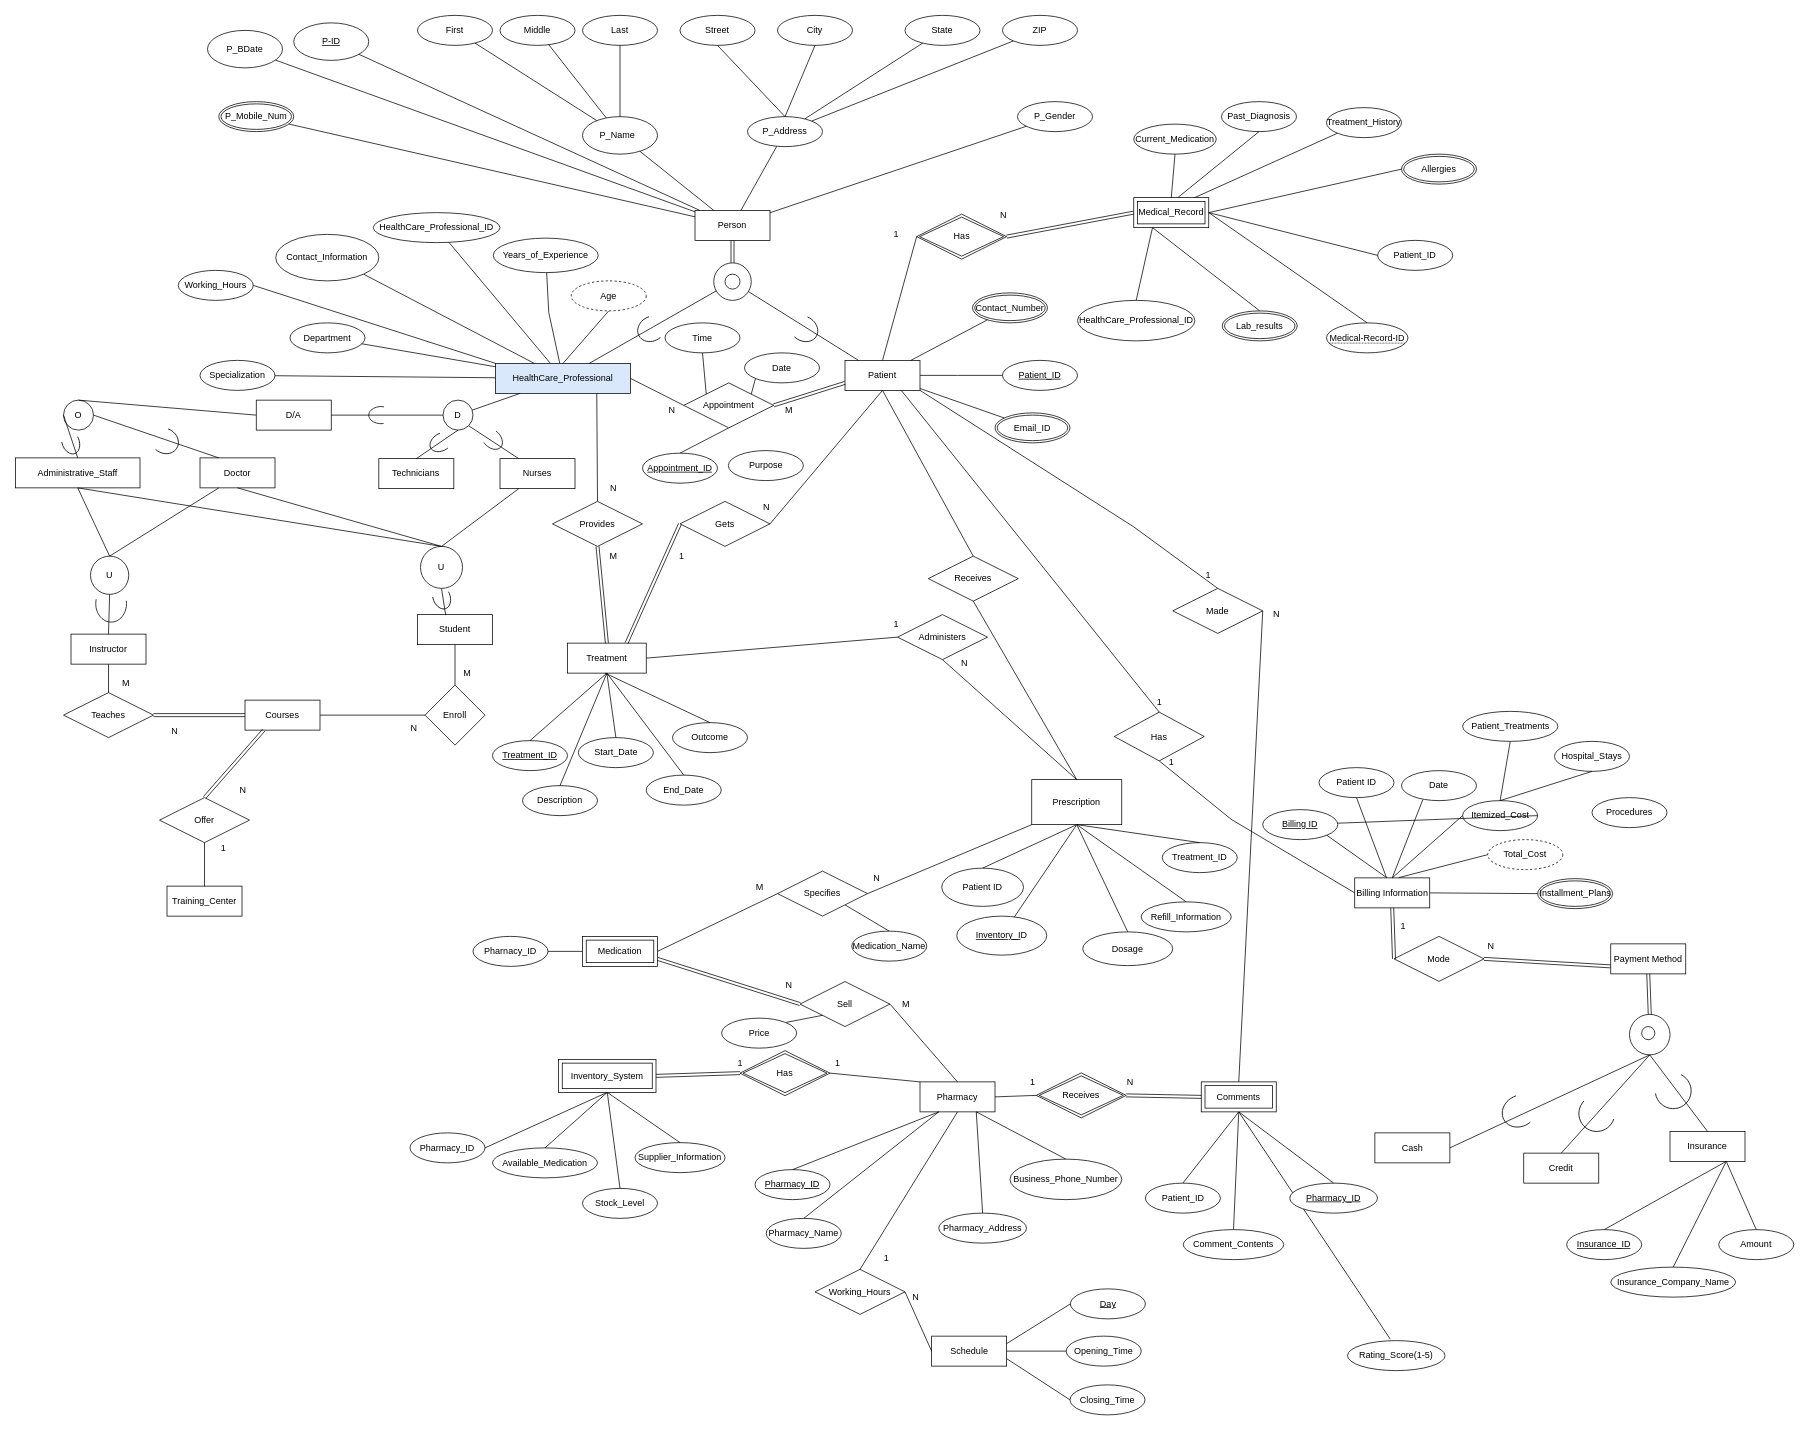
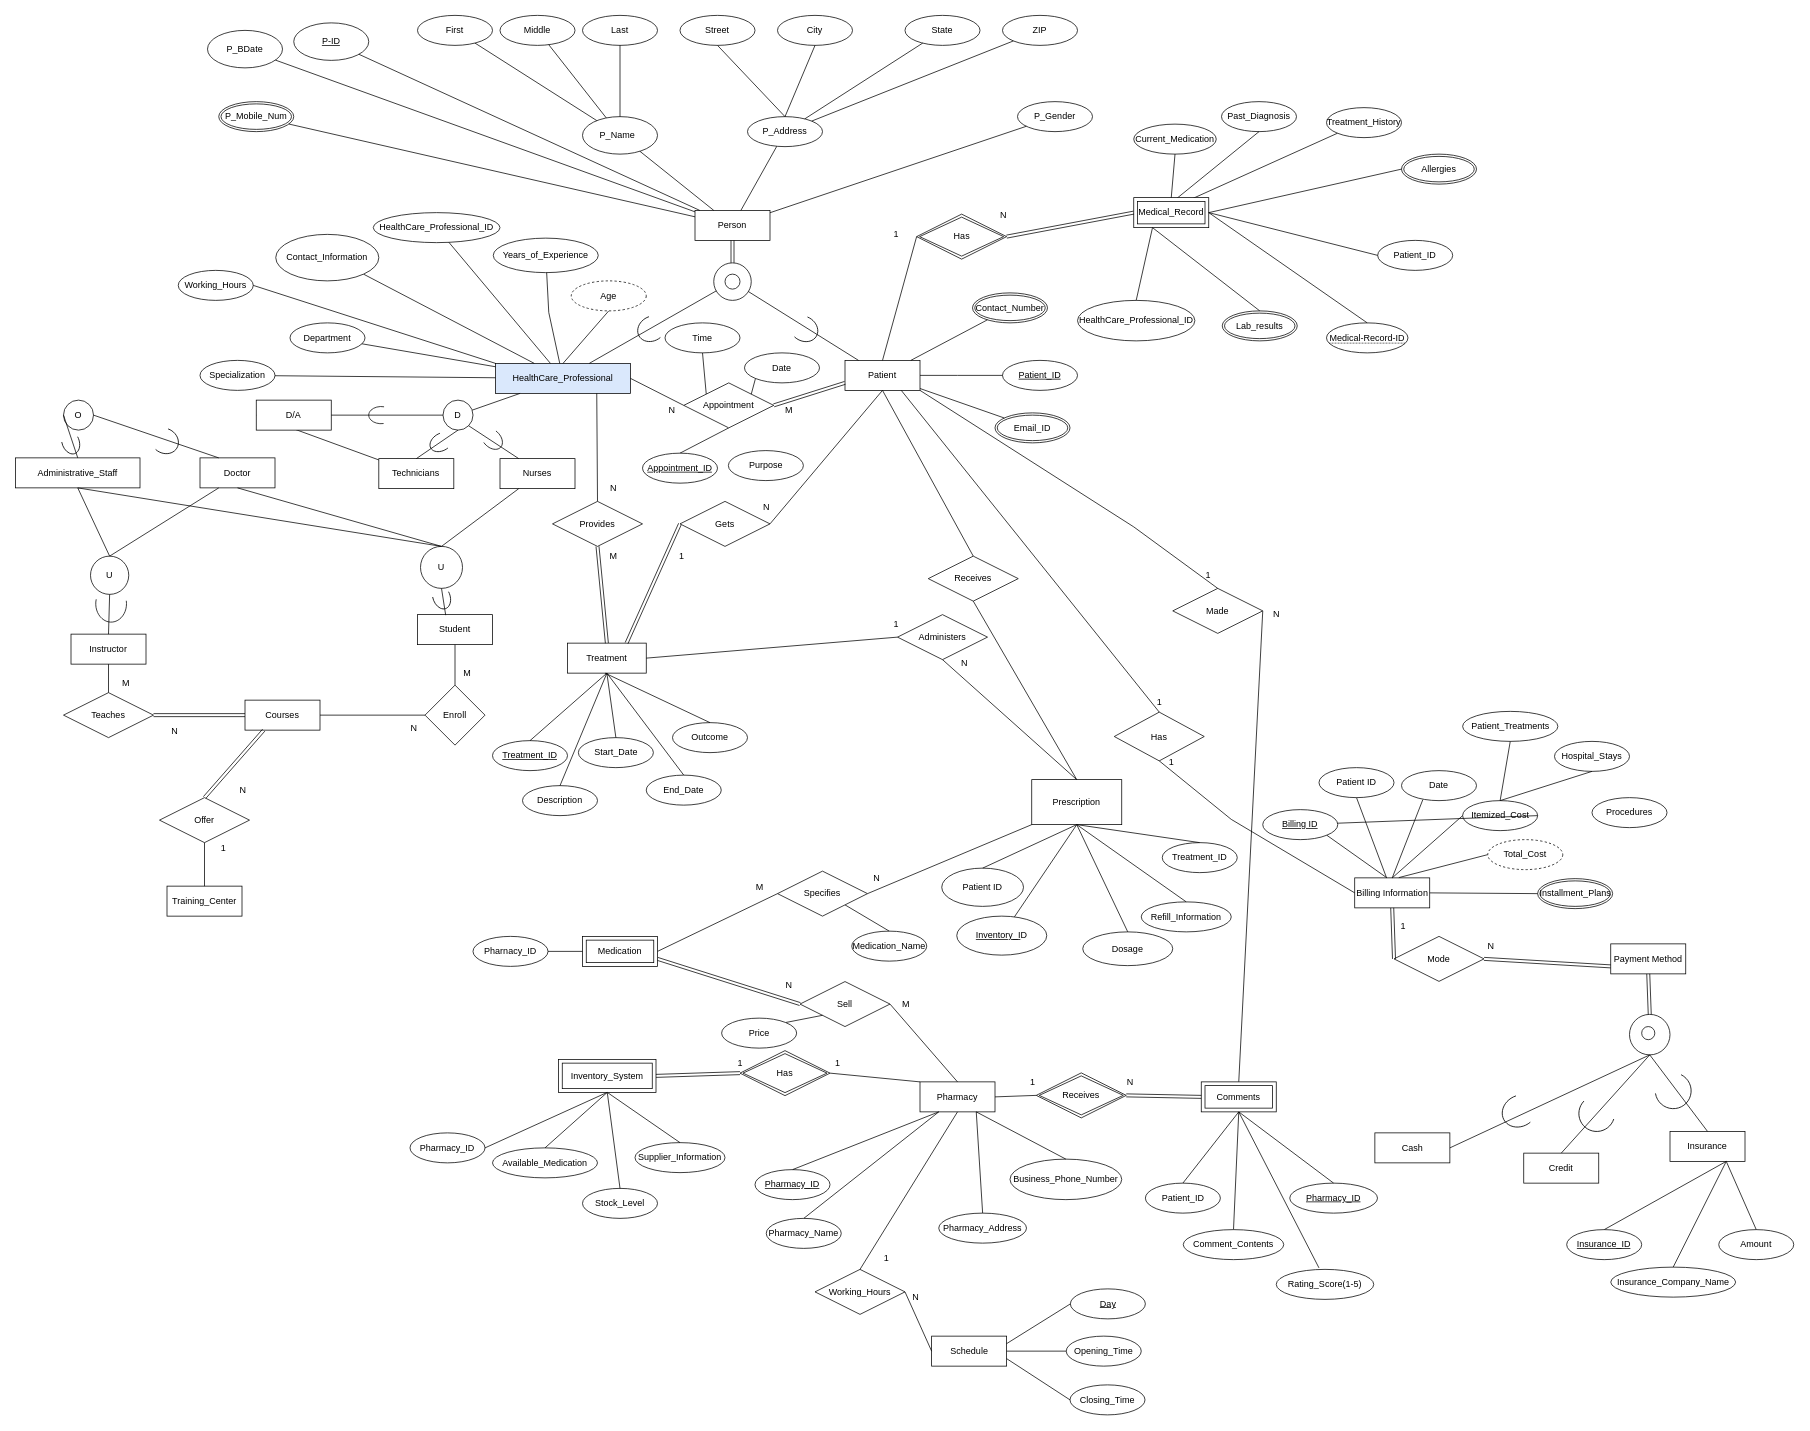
(168, 408) -> (338, 445)
(1396, 1356) -> (1325, 1284)
